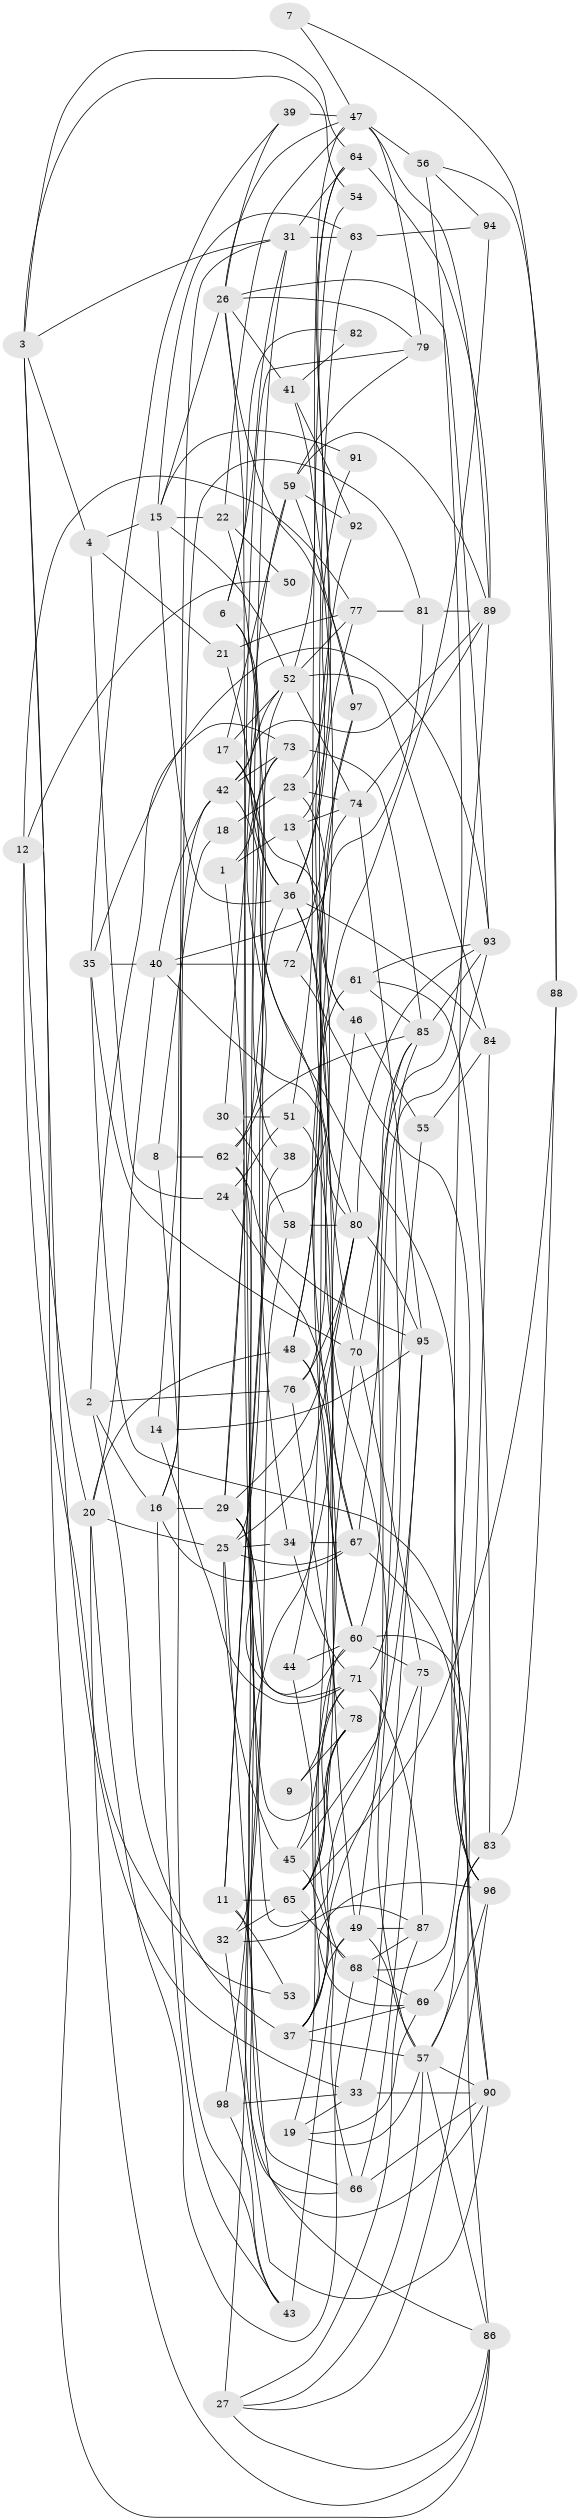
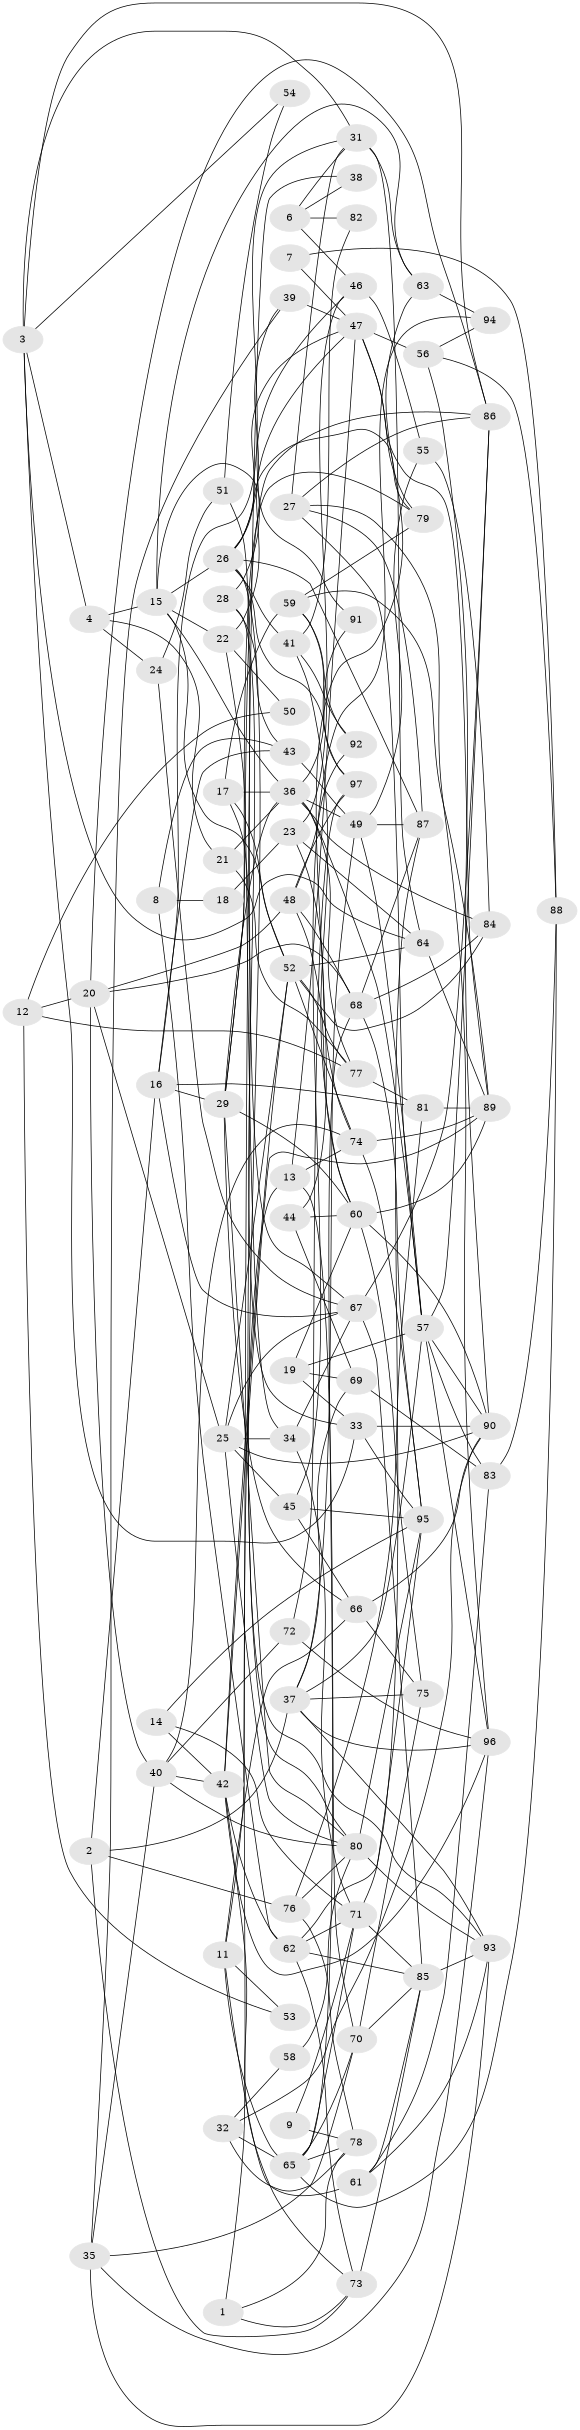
(223, 1117) -> none
none -> (250, 1885)
(387, 1984) -> (398, 1261)
(223, 2105) -> (223, 599)
